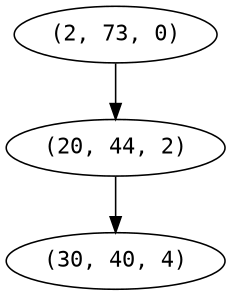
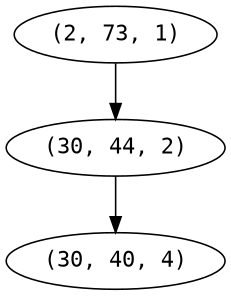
(116, 35) -> (116, 35)
(116, 148) -> (116, 148)
